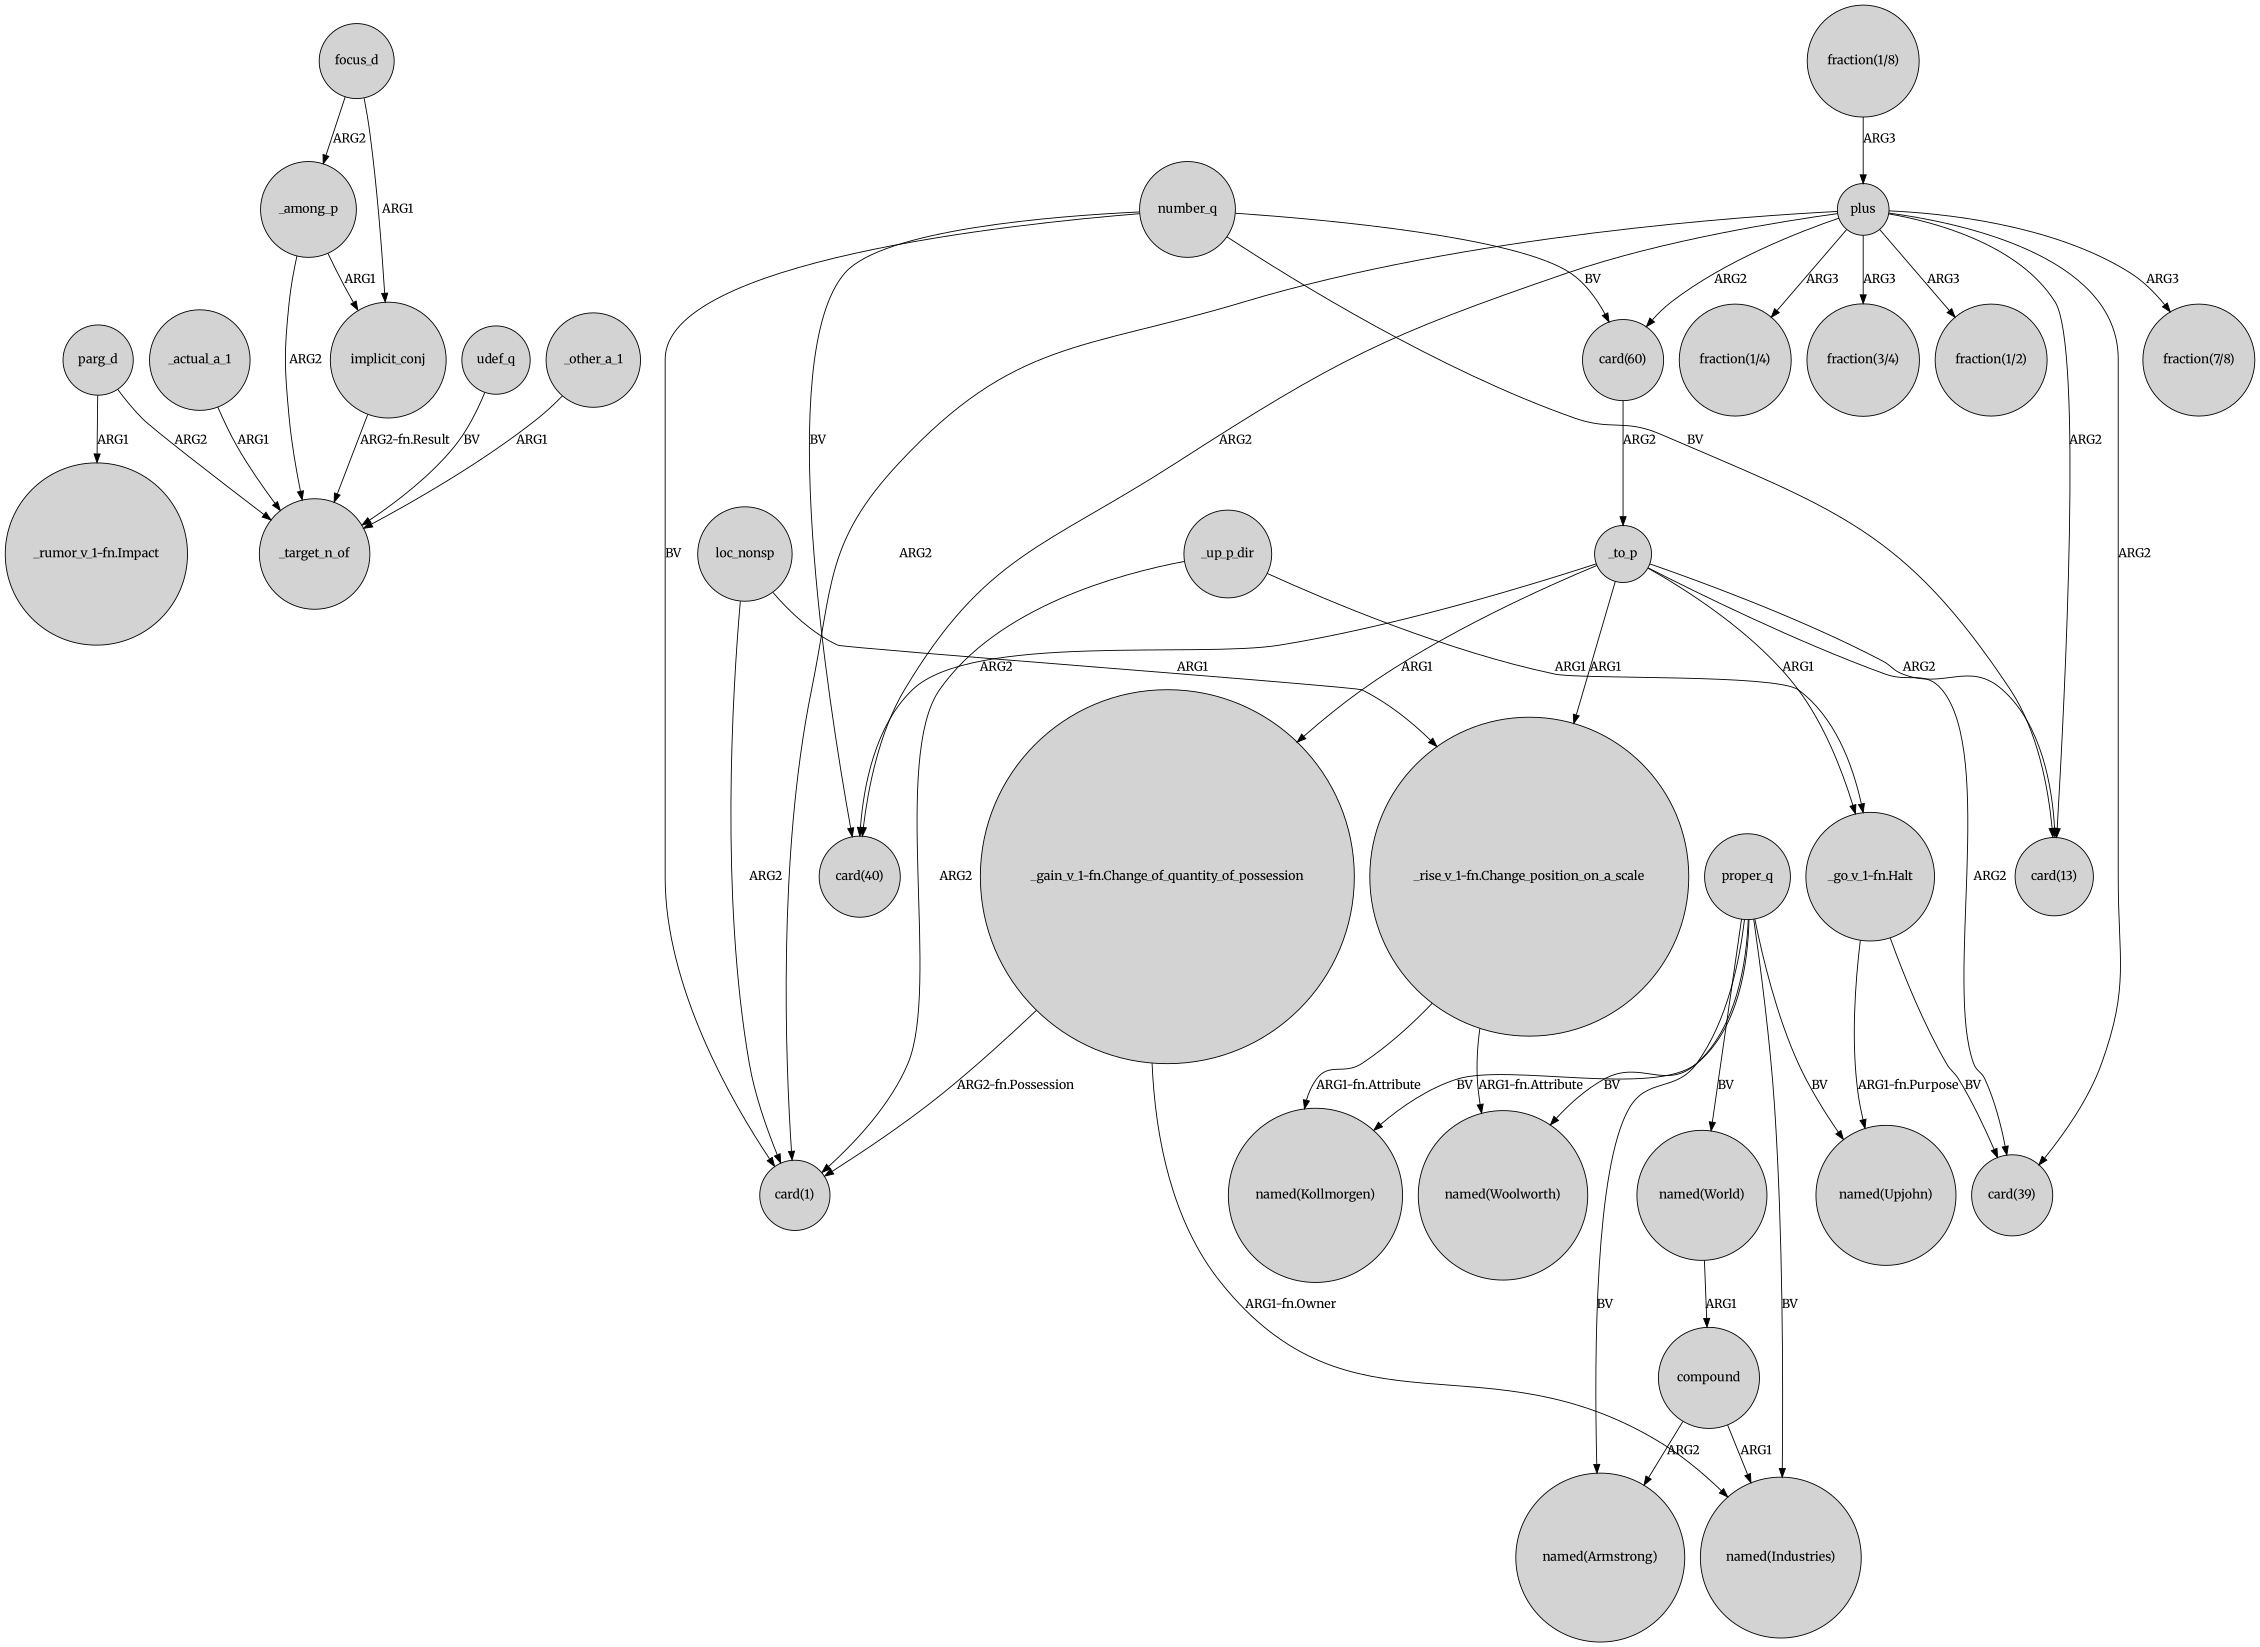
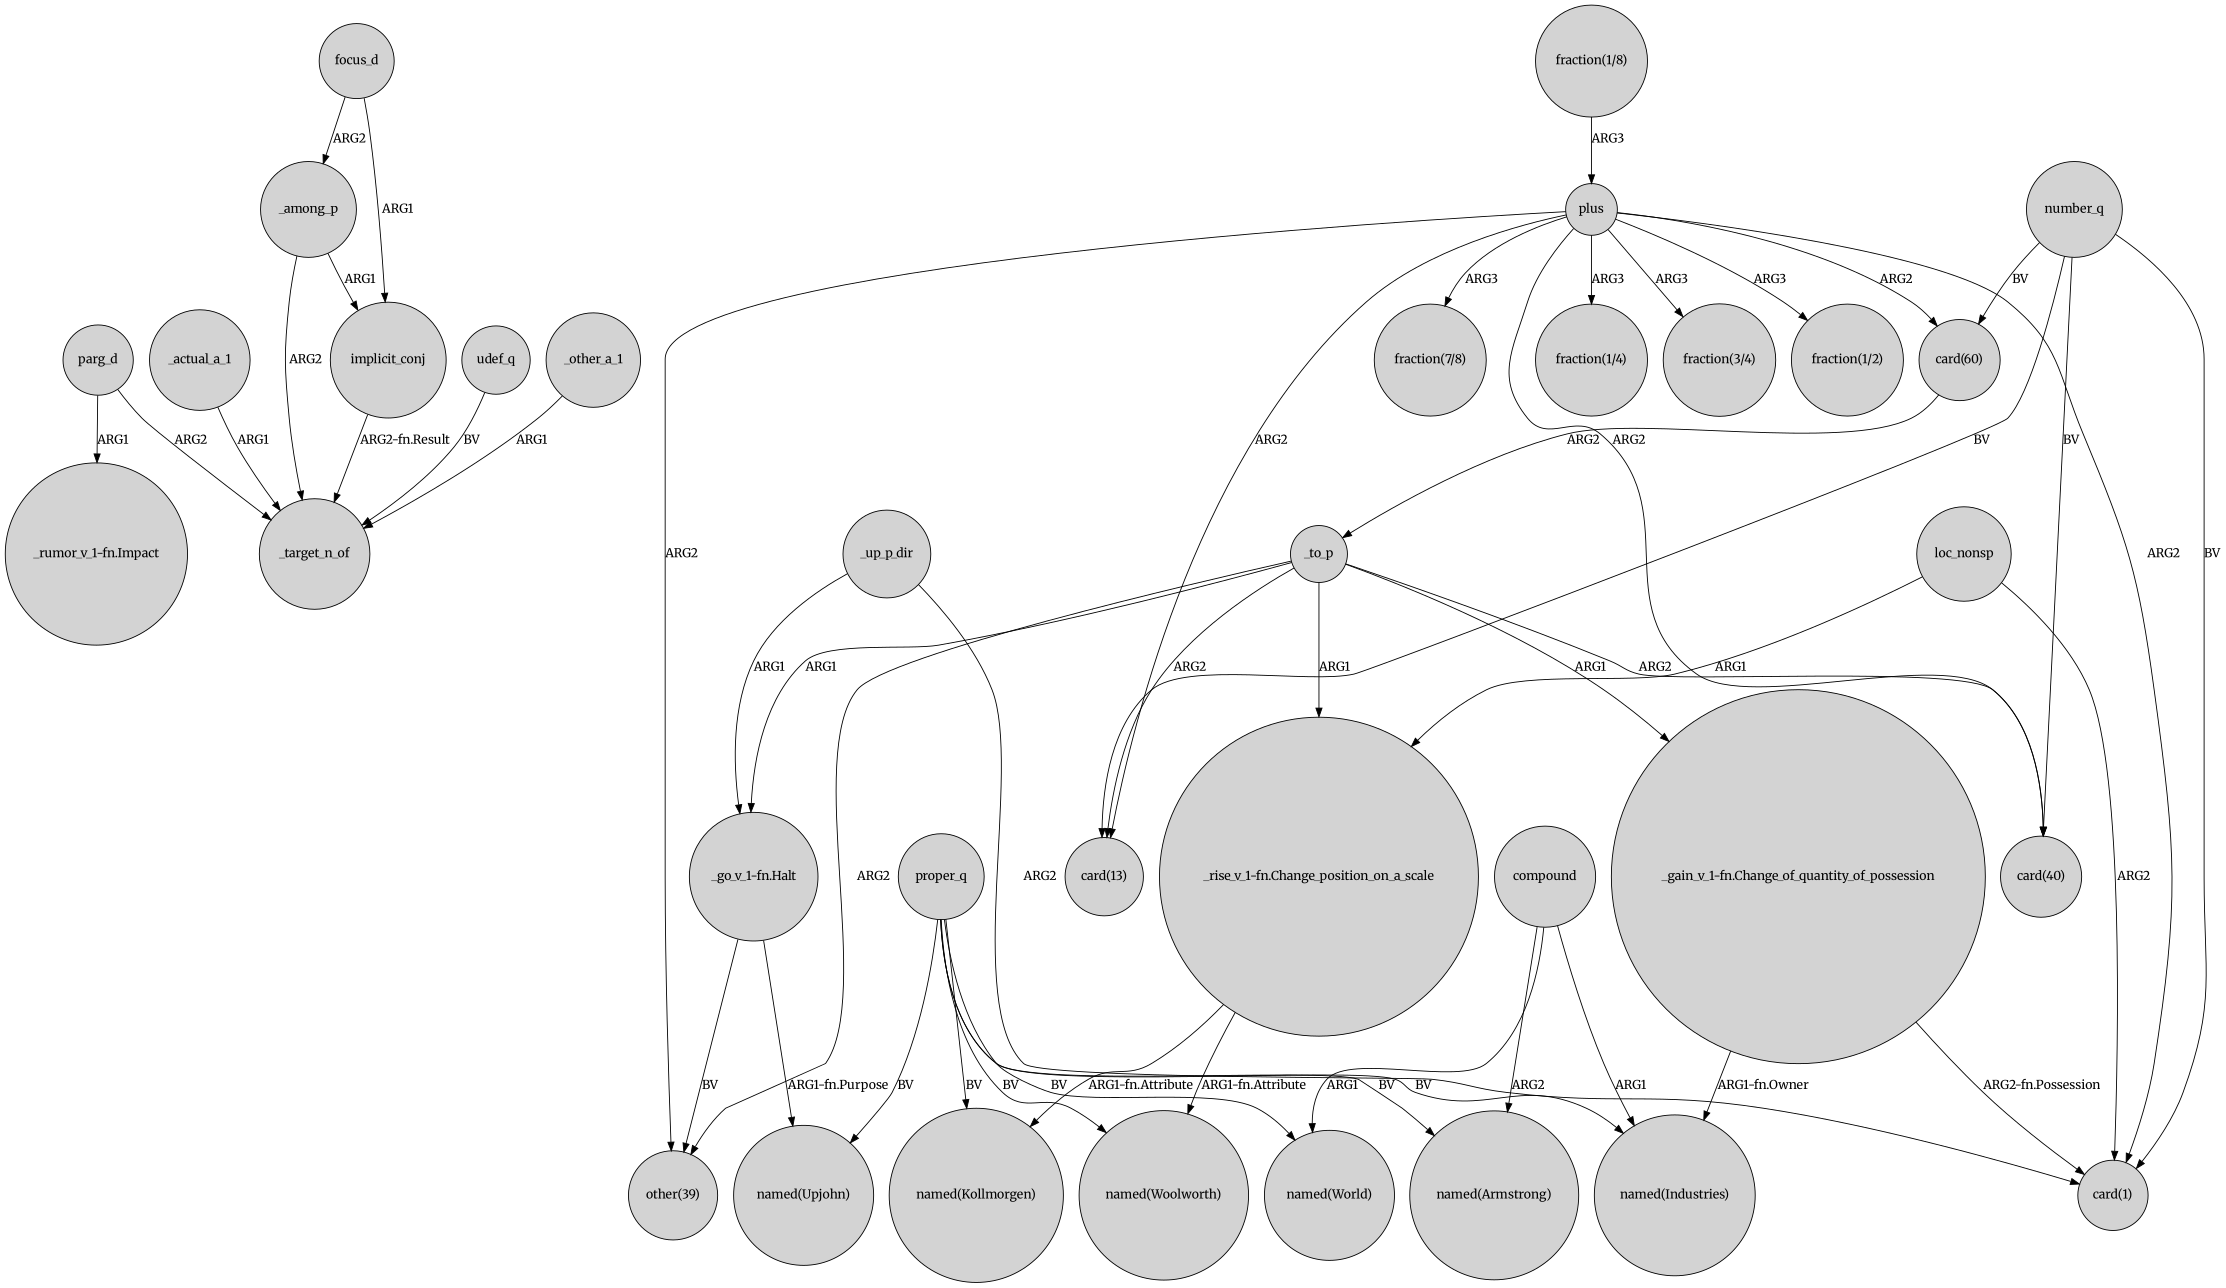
(2012, 1195) -> (673, 1195)
(1706, 1289) -> (1458, 1071)
